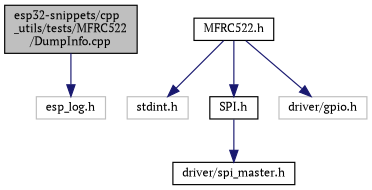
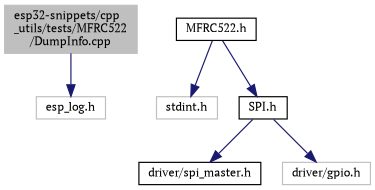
(71, 29) -> (71, 29)
(274, 65) -> (291, 136)
